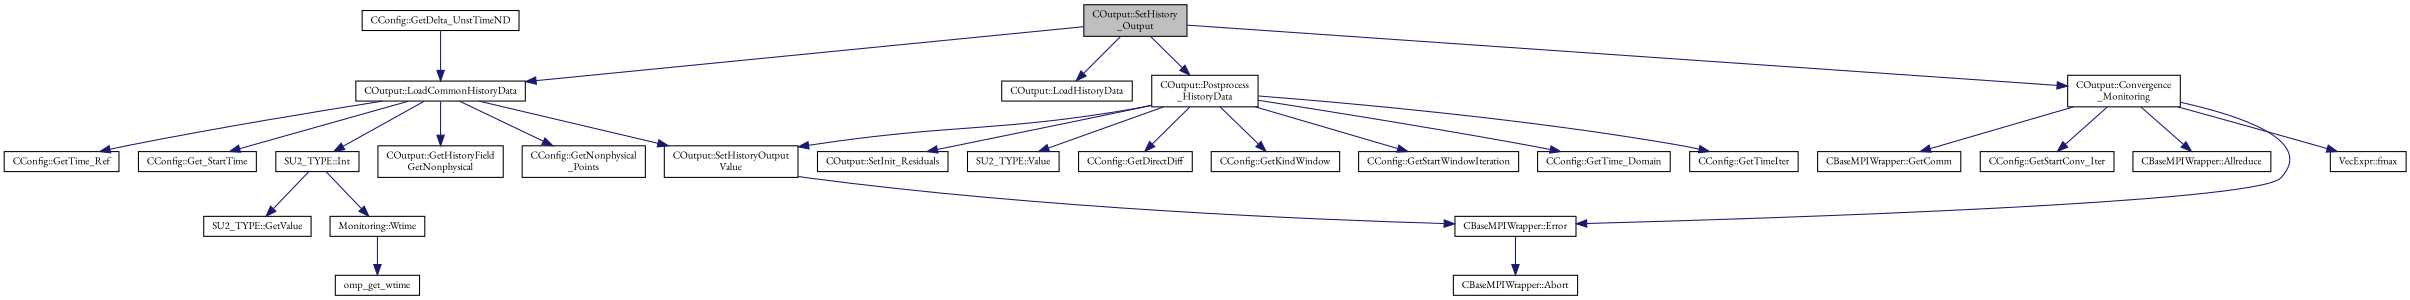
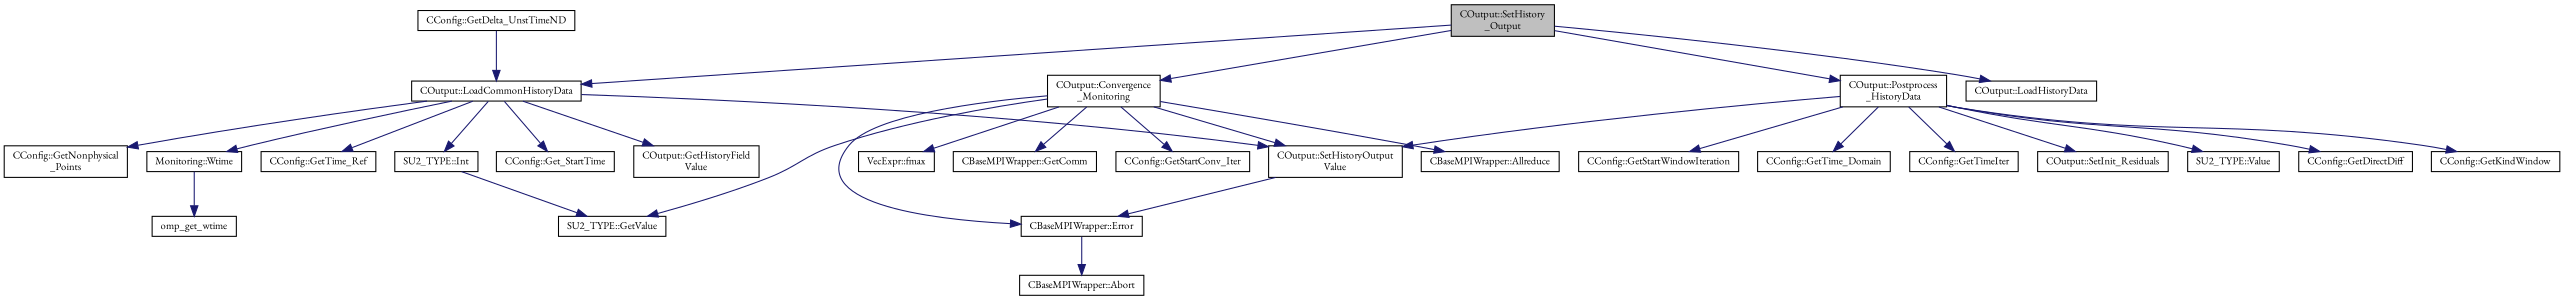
none -> (1214, 125)
none -> (838, 144)
(441, 162) -> (696, 162)
(344, 190) -> (344, 124)
